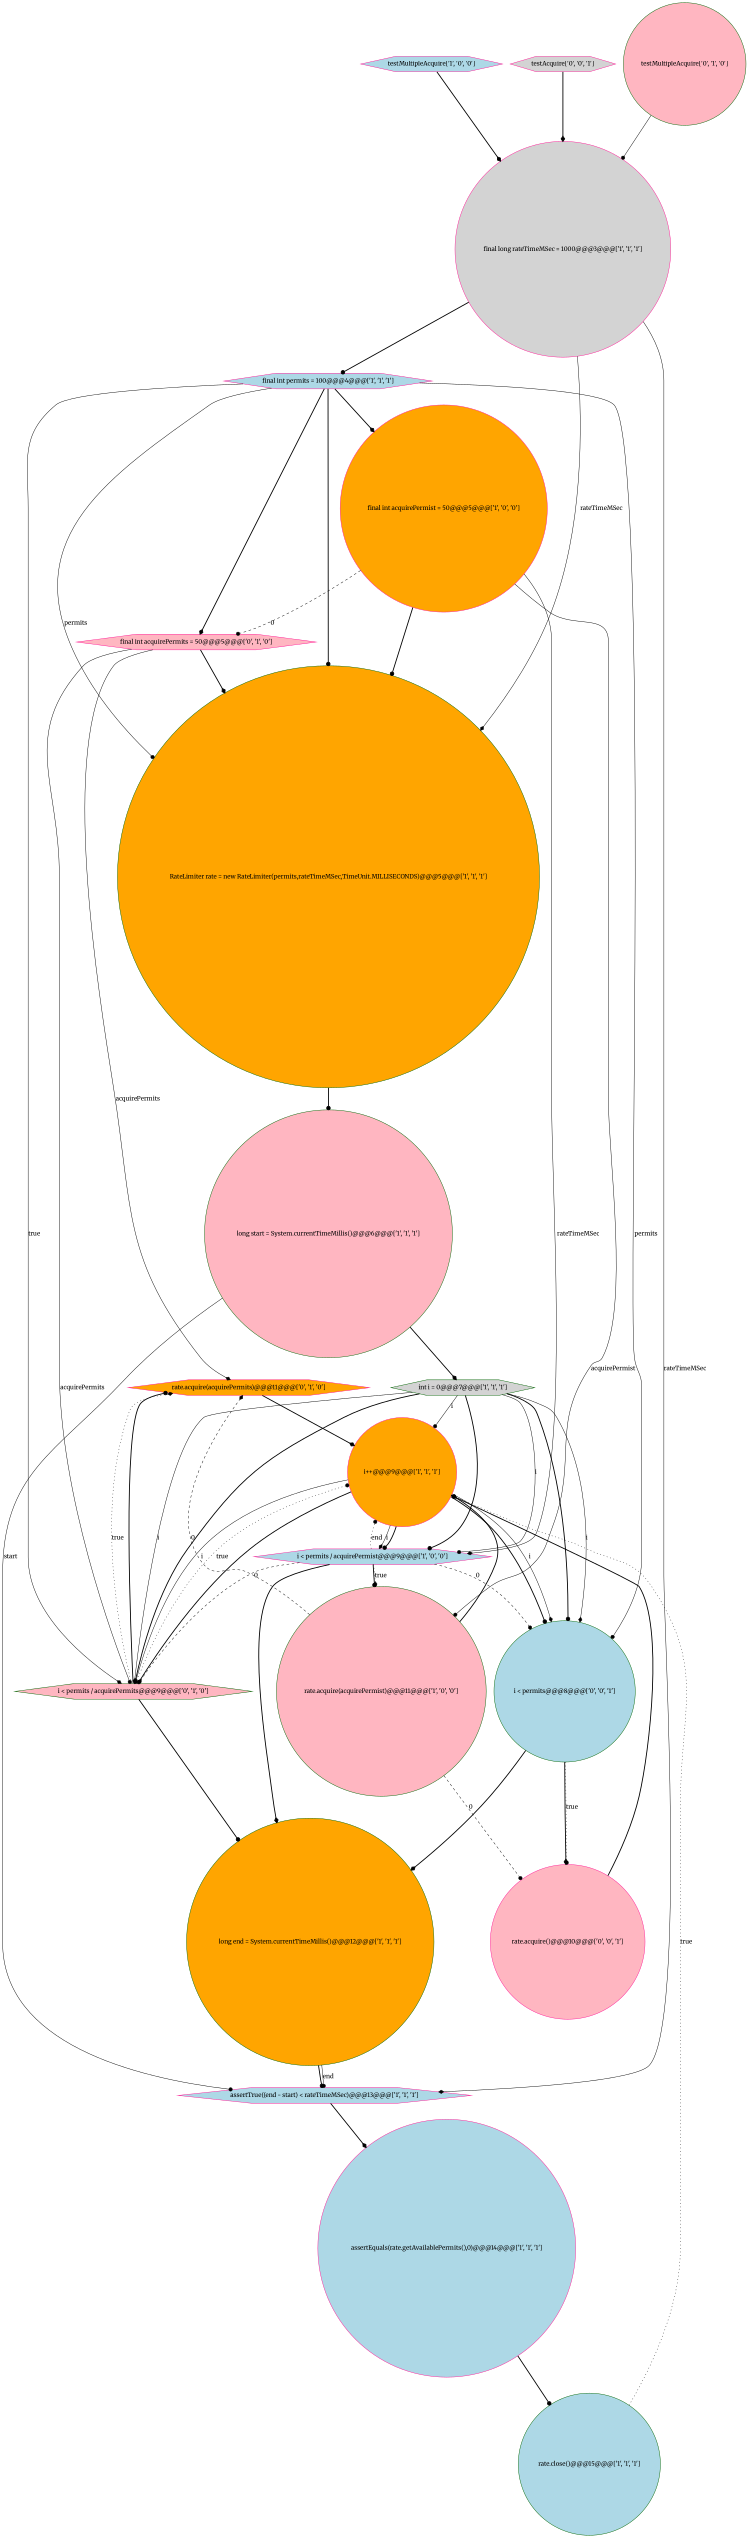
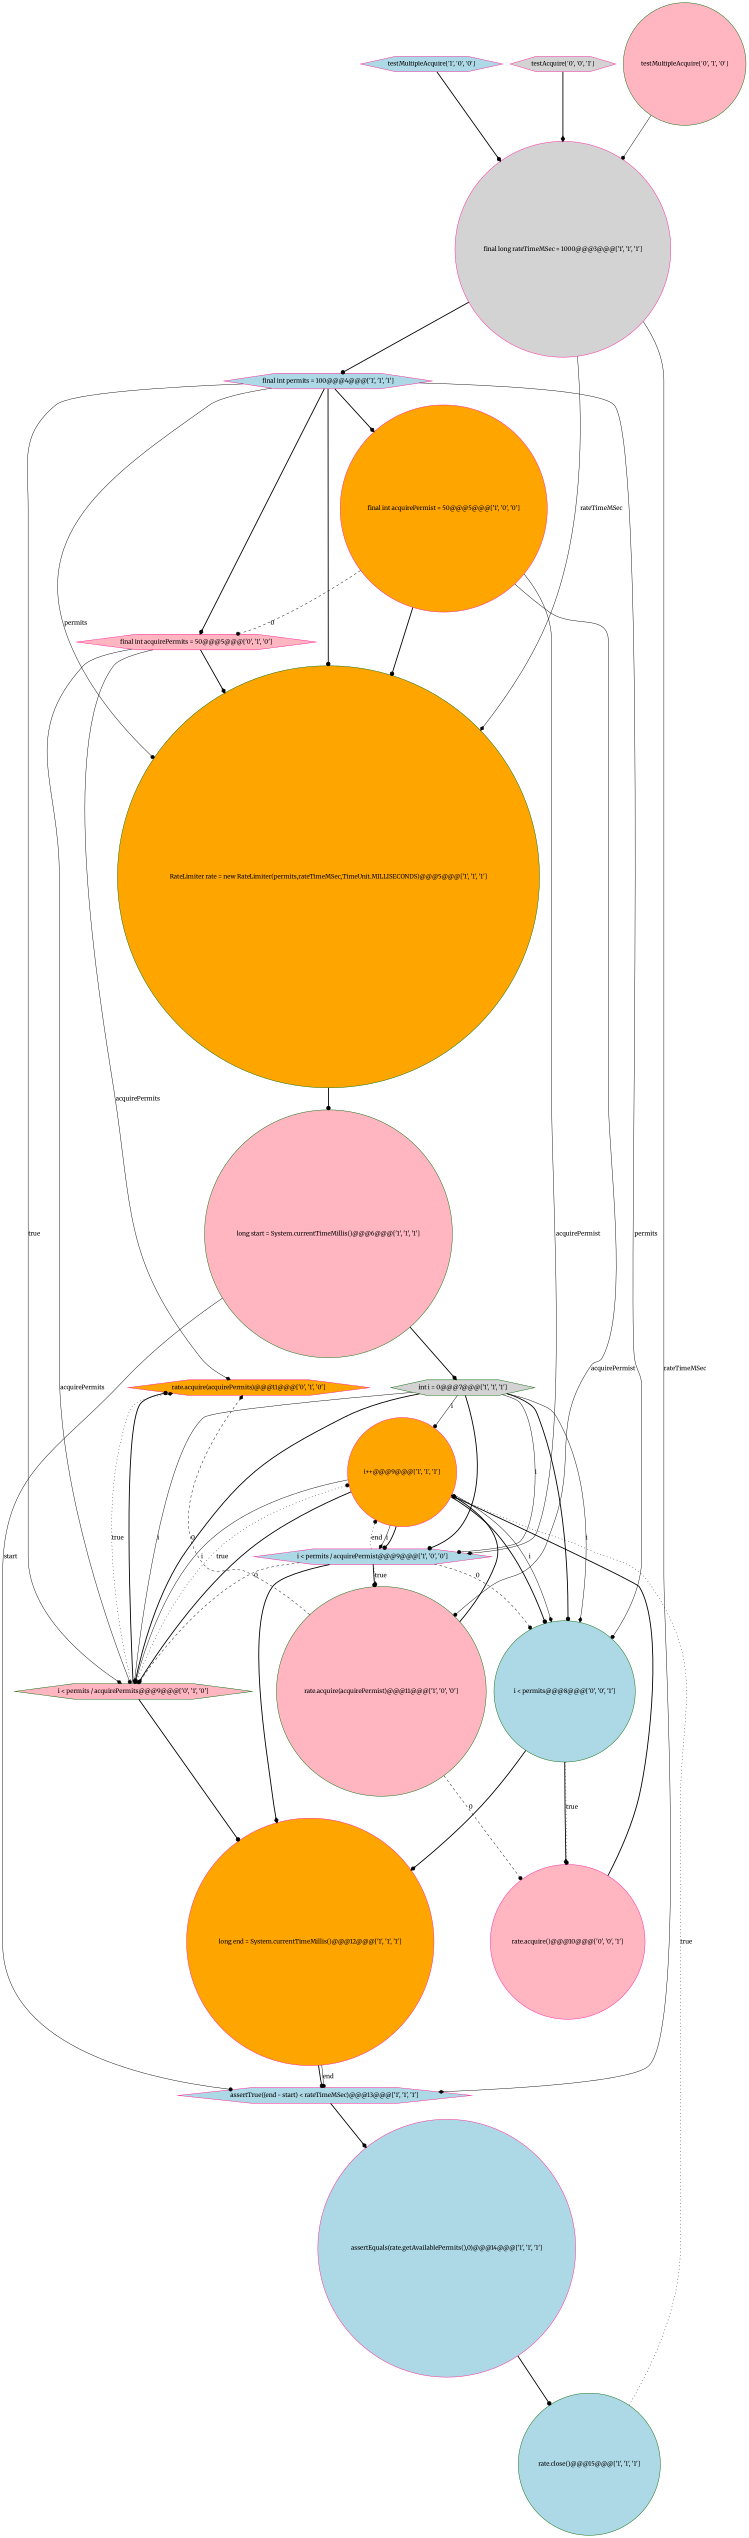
(578, 1234) -> (578, 1234)
(306, 1419) -> none
(310, 1942) -> (310, 1942)
